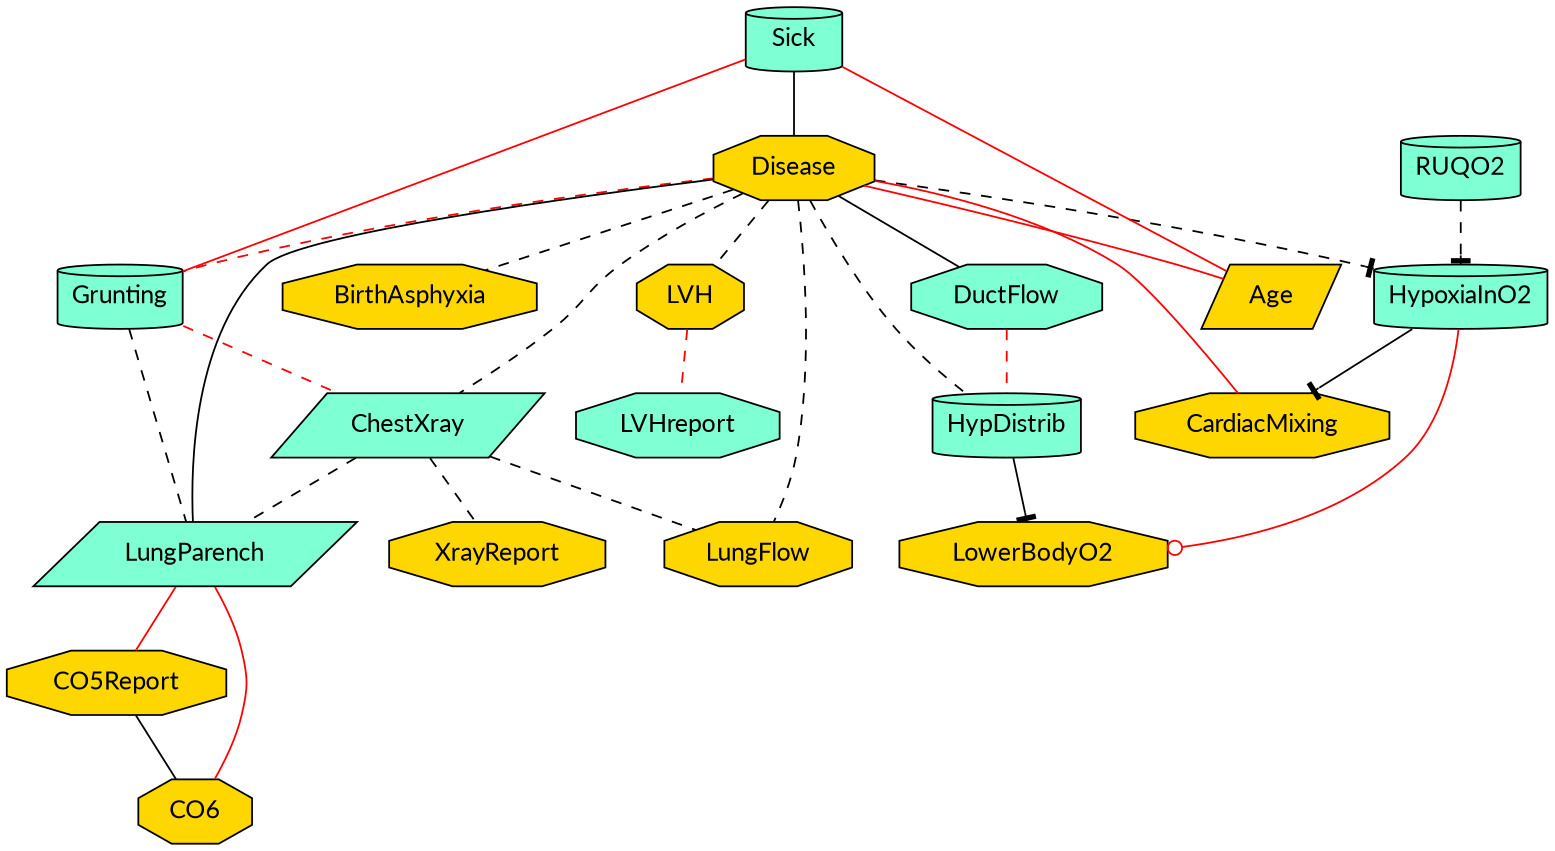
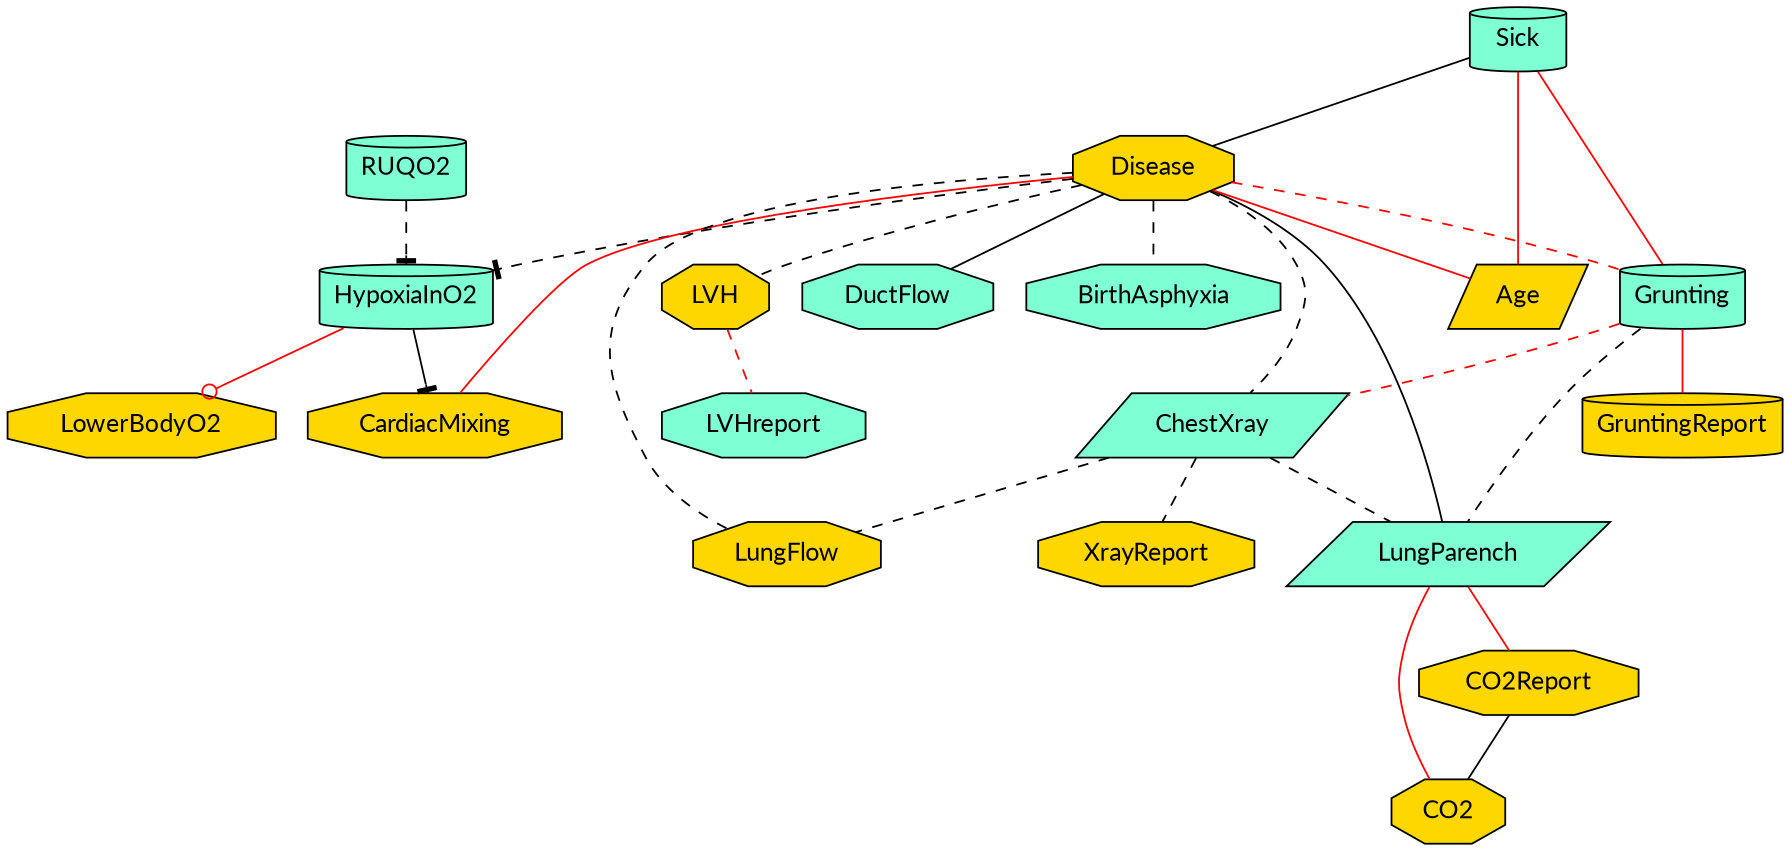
(410, 297) -> (1153, 297)
(1007, 425) -> none
none -> (1683, 425)
(117, 683) -> (1529, 683)
(195, 812) -> (1448, 812)
